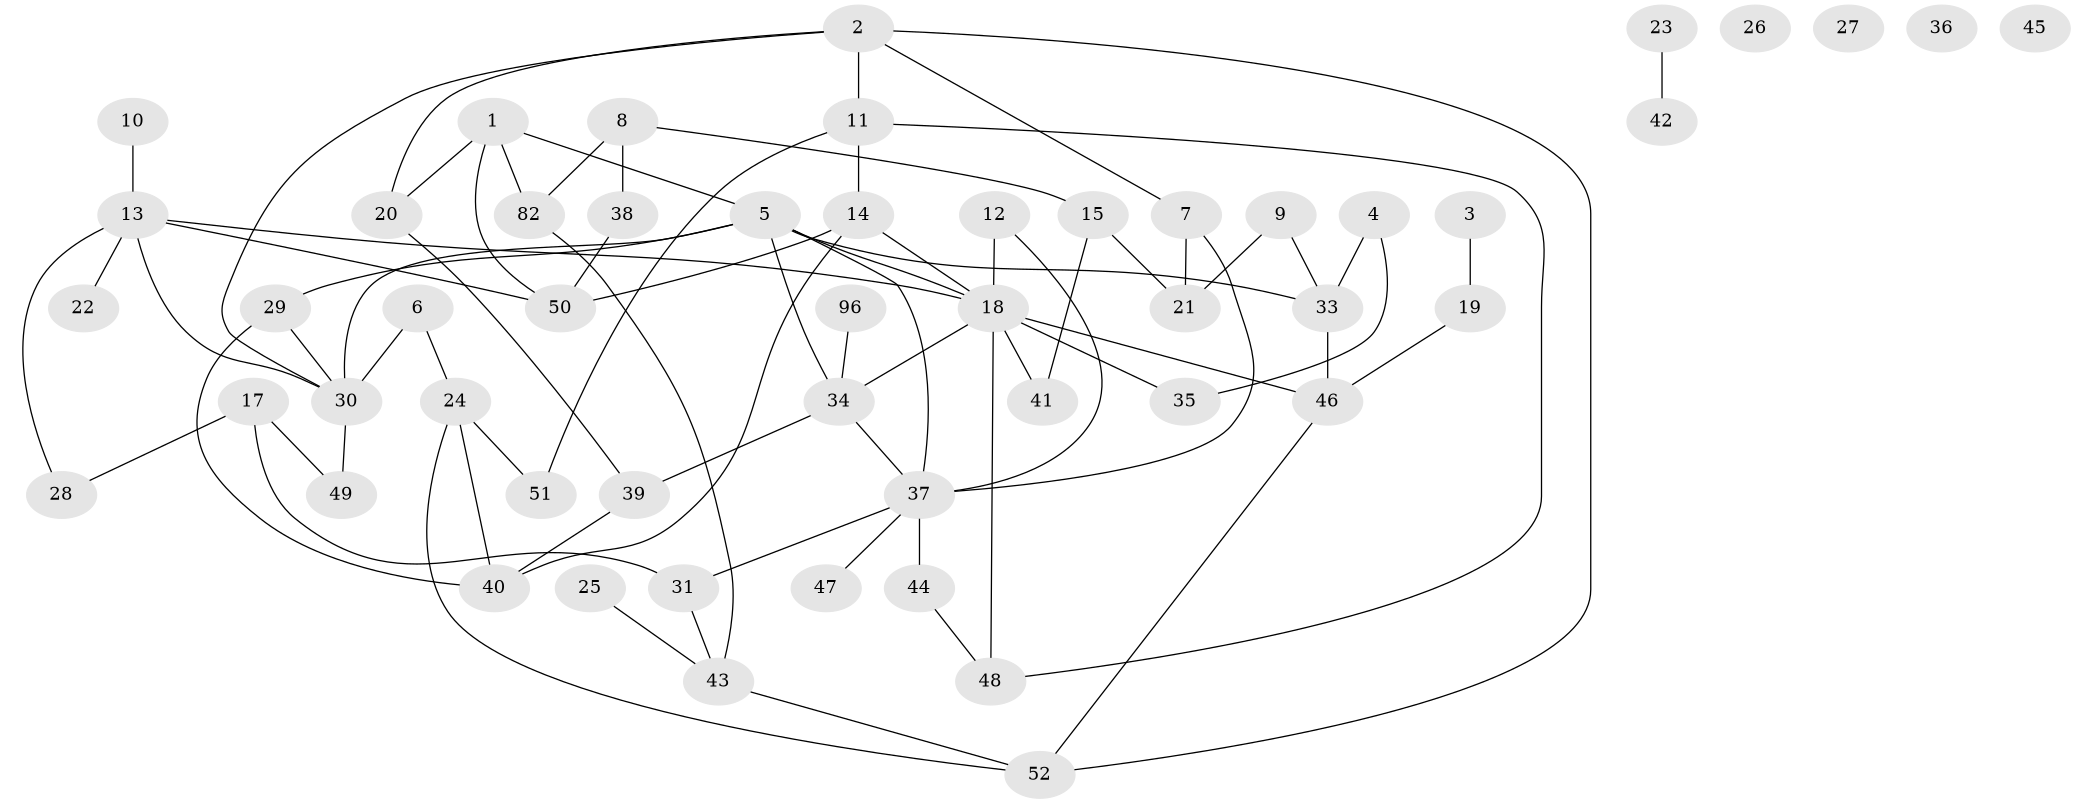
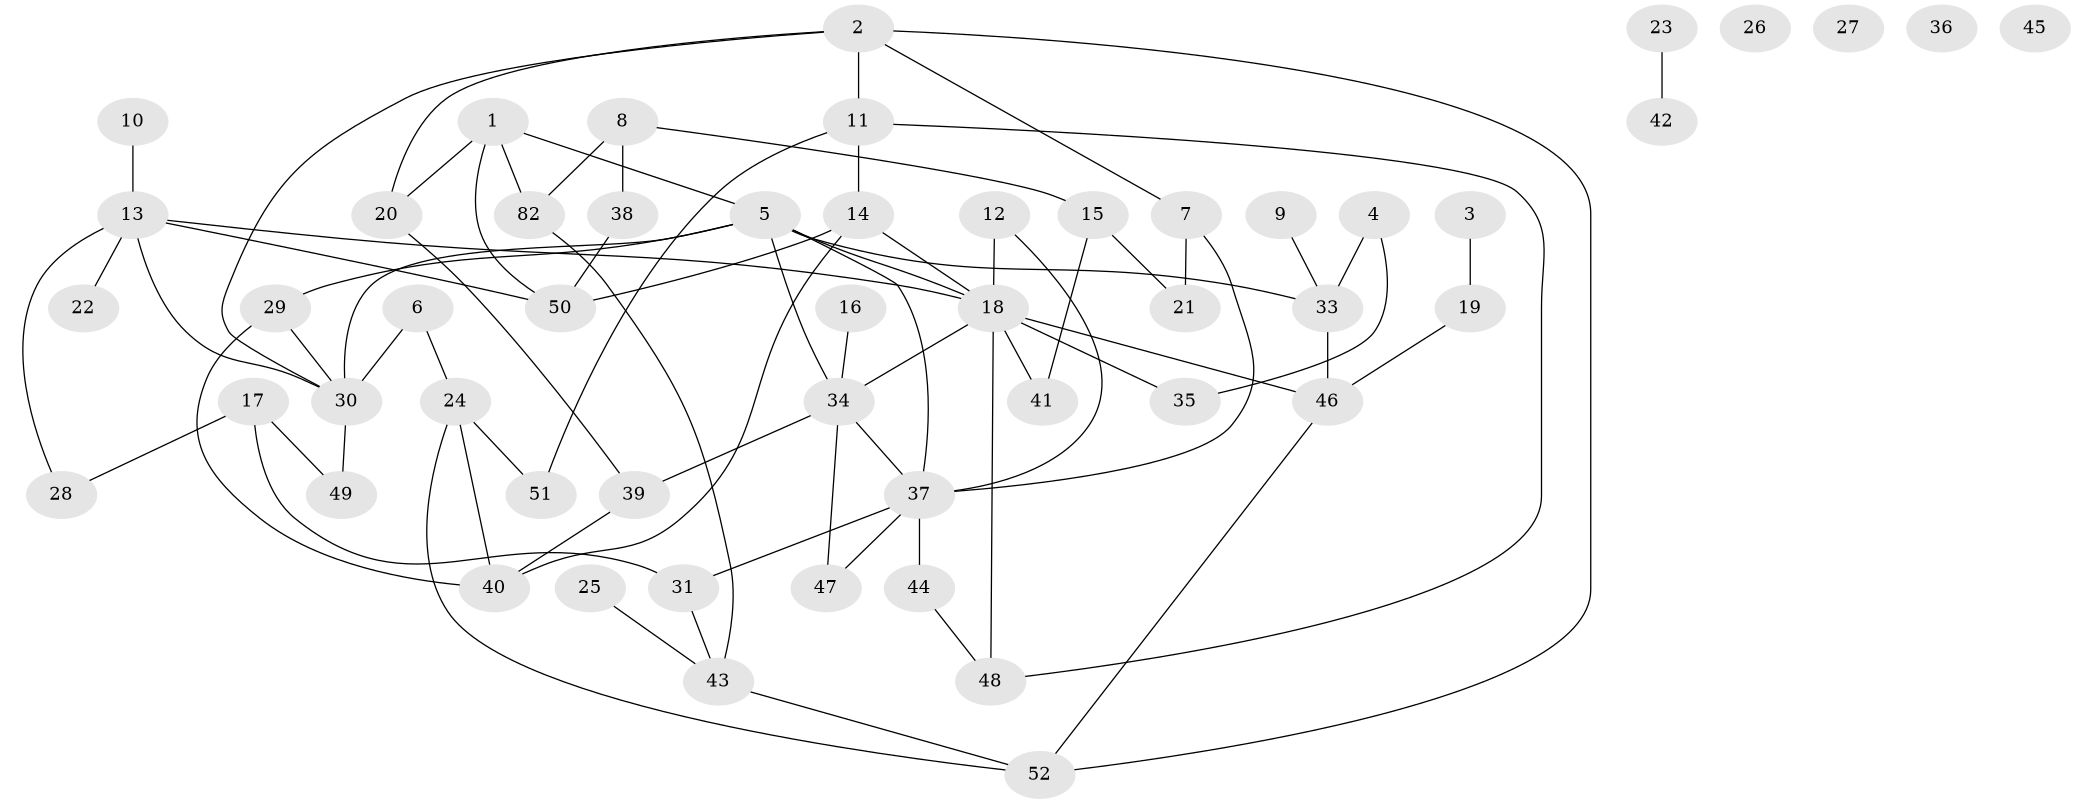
(1233, 262) -> none
(851, 308) -> (851, 308)
none -> (833, 495)
